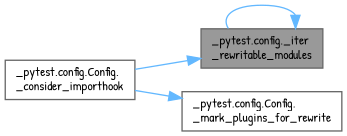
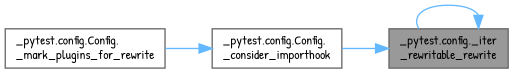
(262, 48) -> (449, 48)
(152, 93) -> (182, 48)
